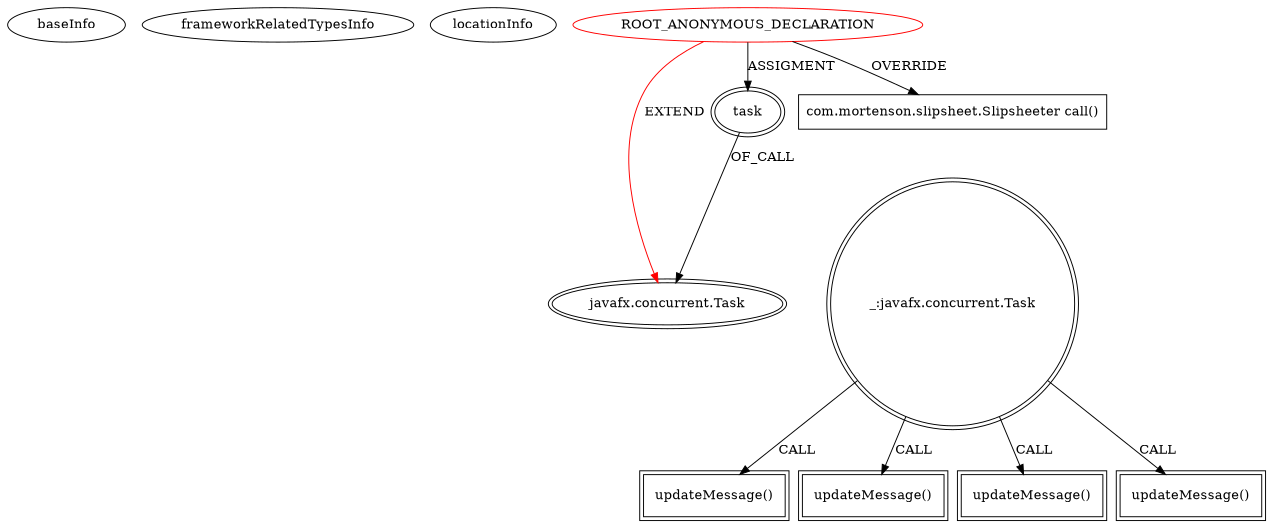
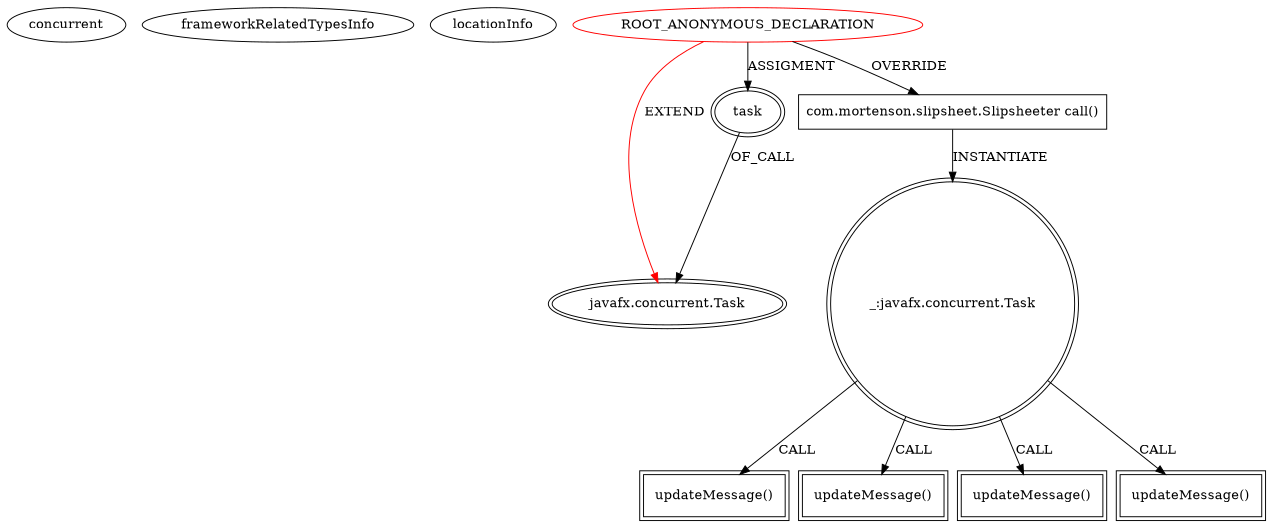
(67, 25) -> (67, 25)
none -> (953, 151)
